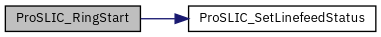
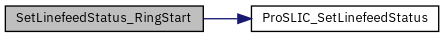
(73, 19) -> (104, 19)
